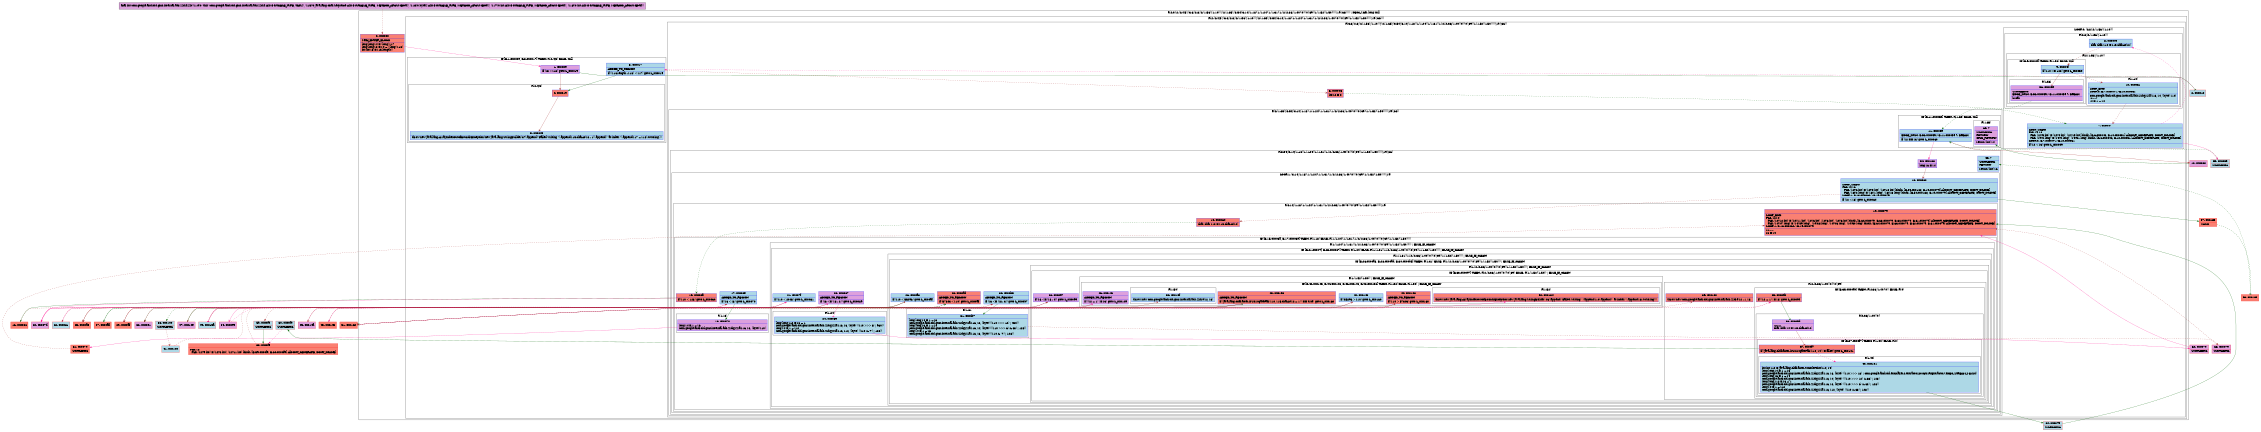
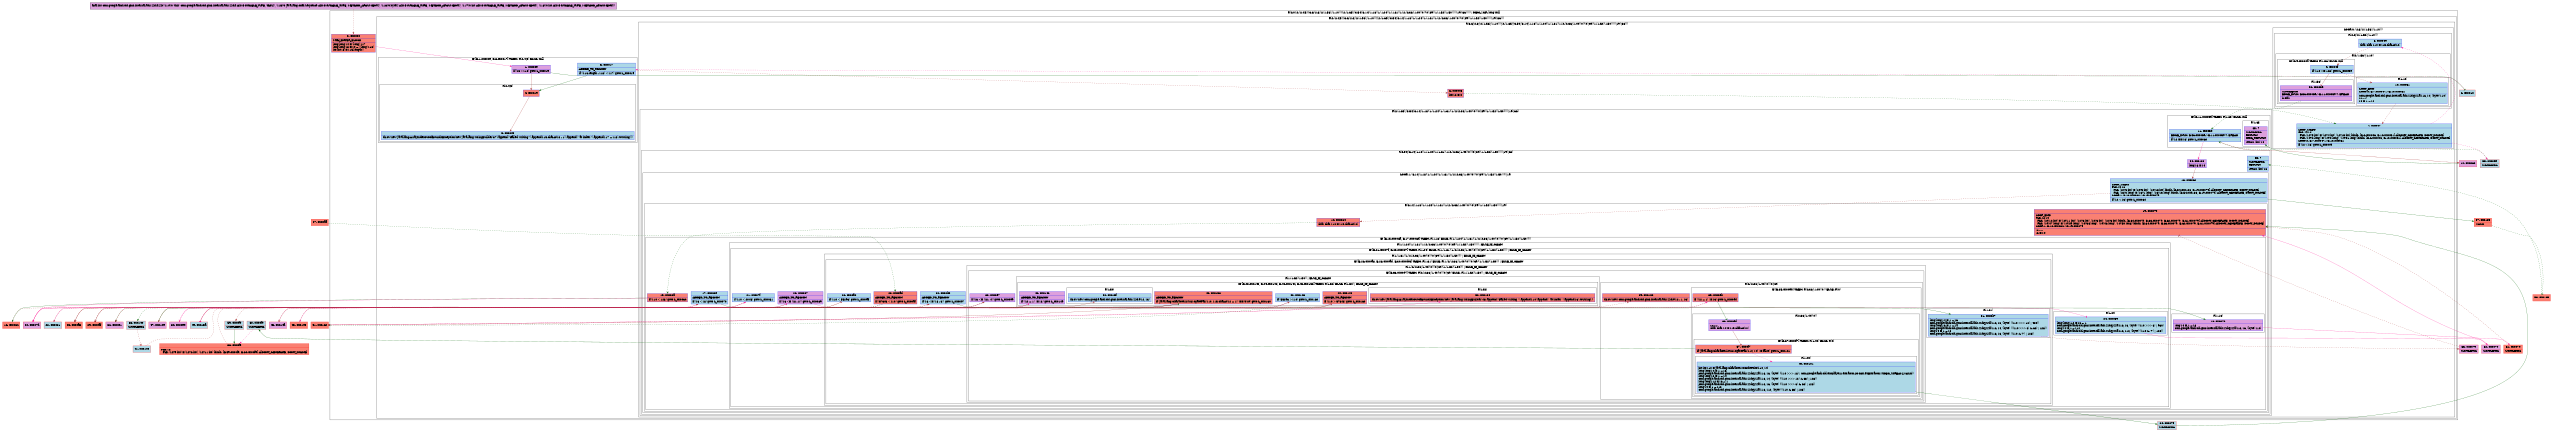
(2201, 147) -> (2471, 147)
(502, 307) -> none
